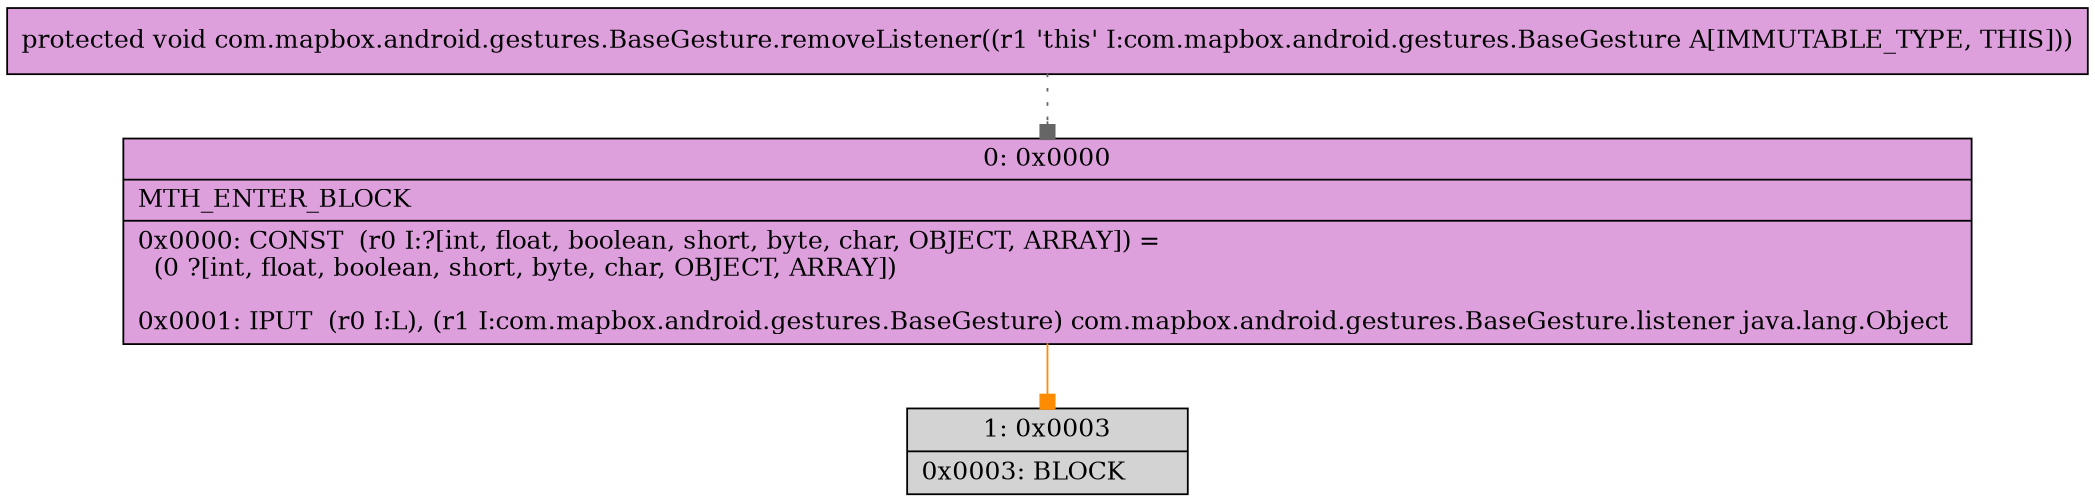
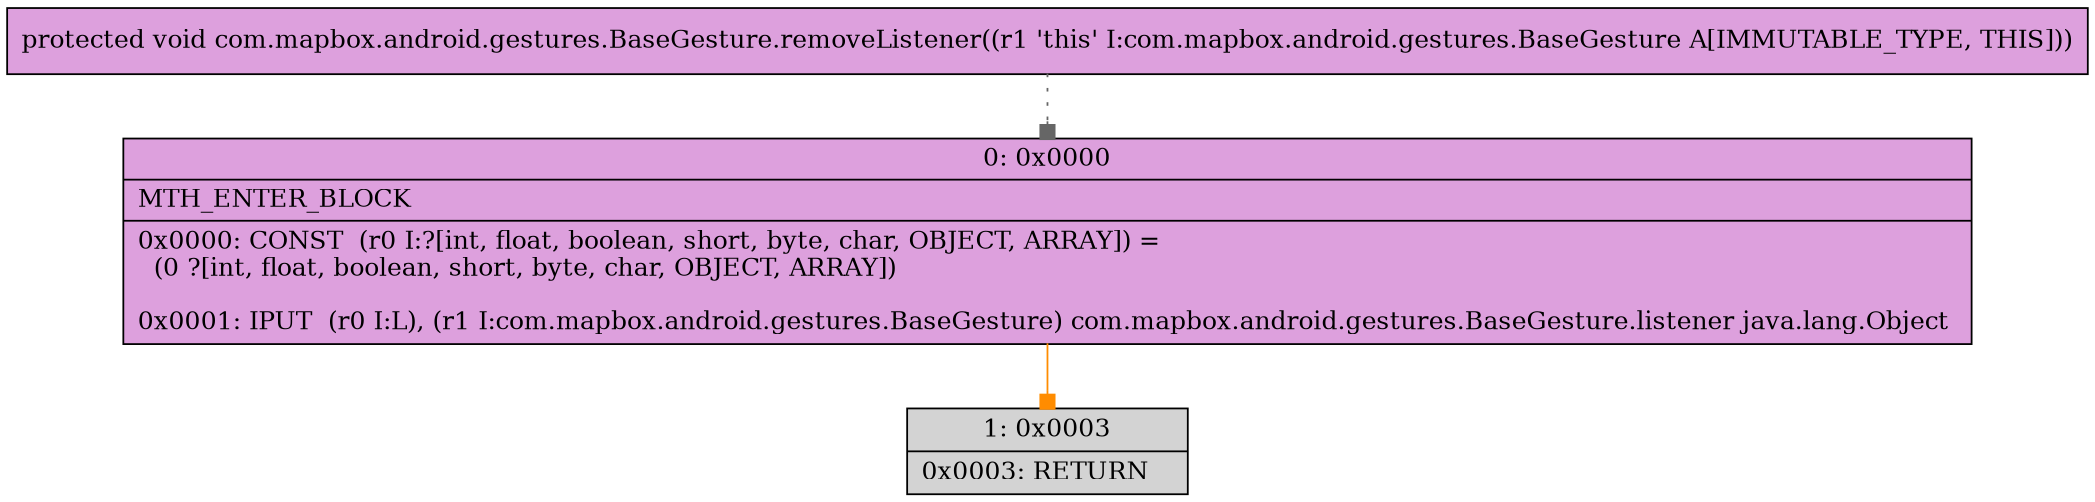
(1036, 472) -> (1047, 472)
